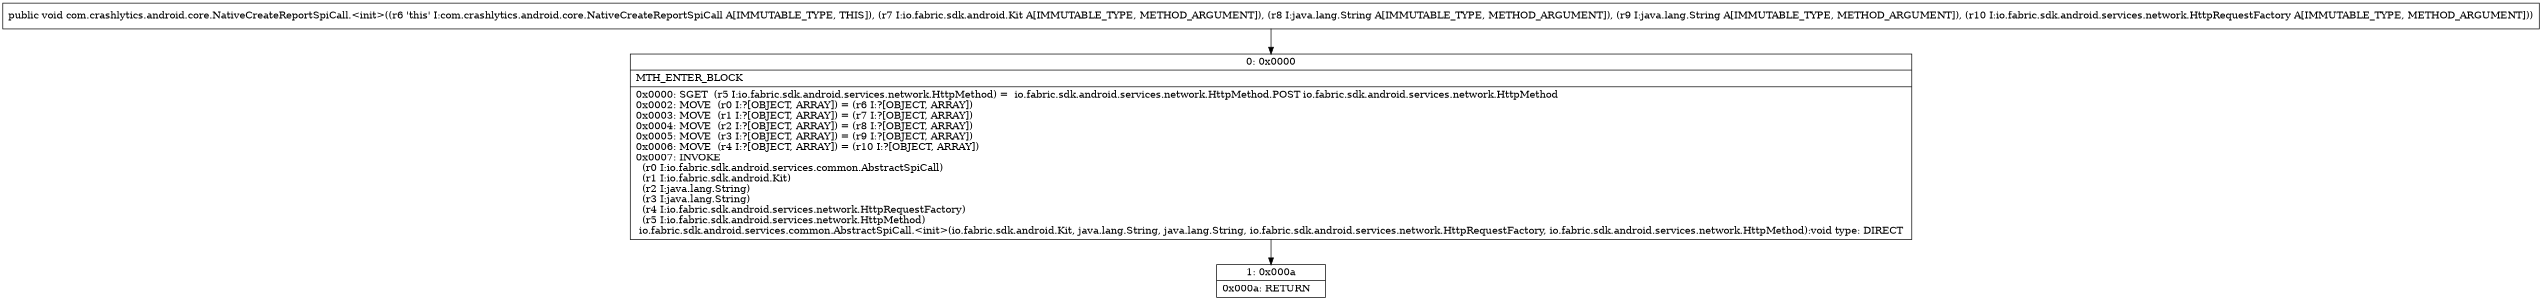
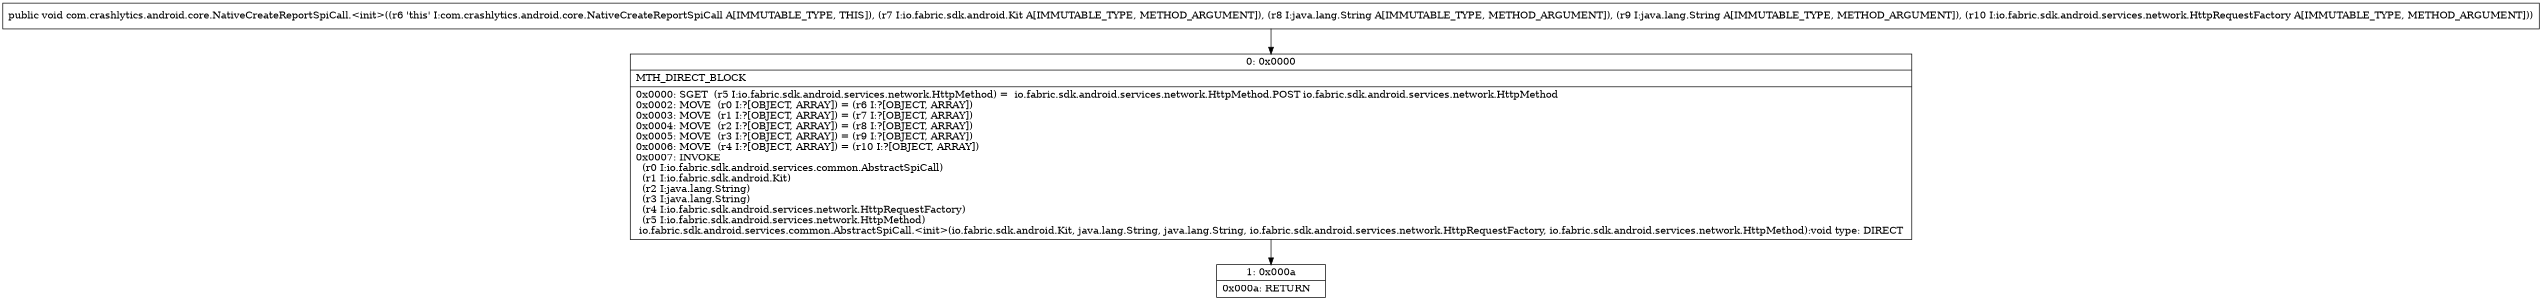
(690, 78) -> (691, 78)
